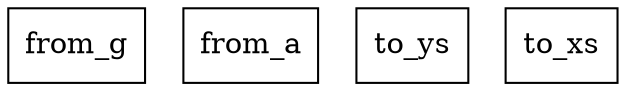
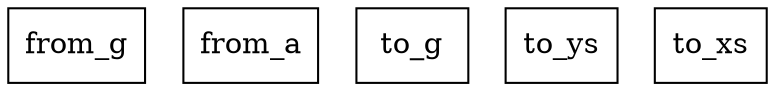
none -> (412, 46)
